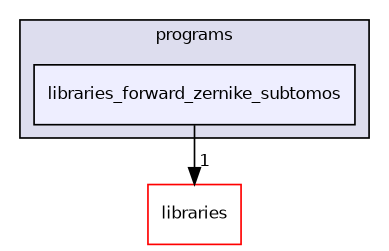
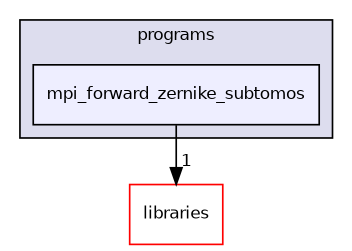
(195, 95) -> (176, 95)
